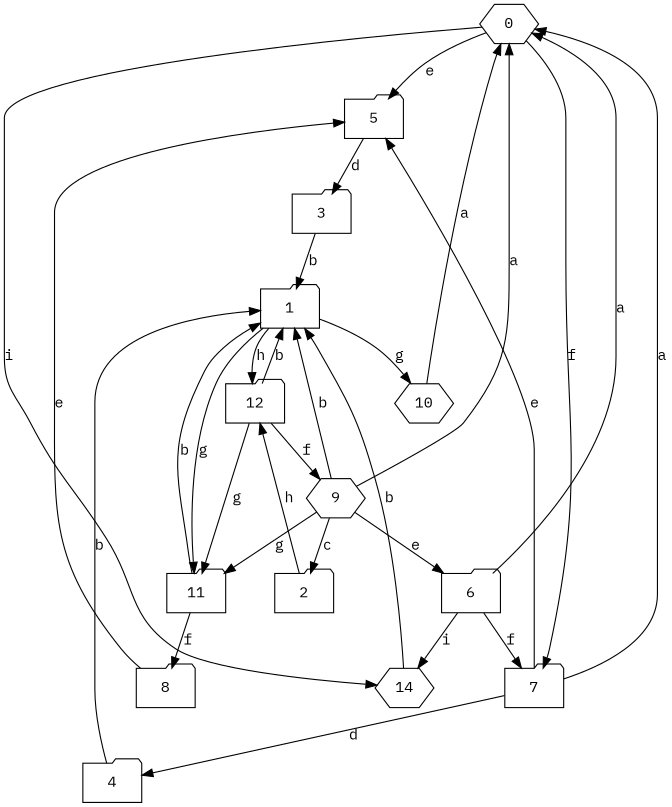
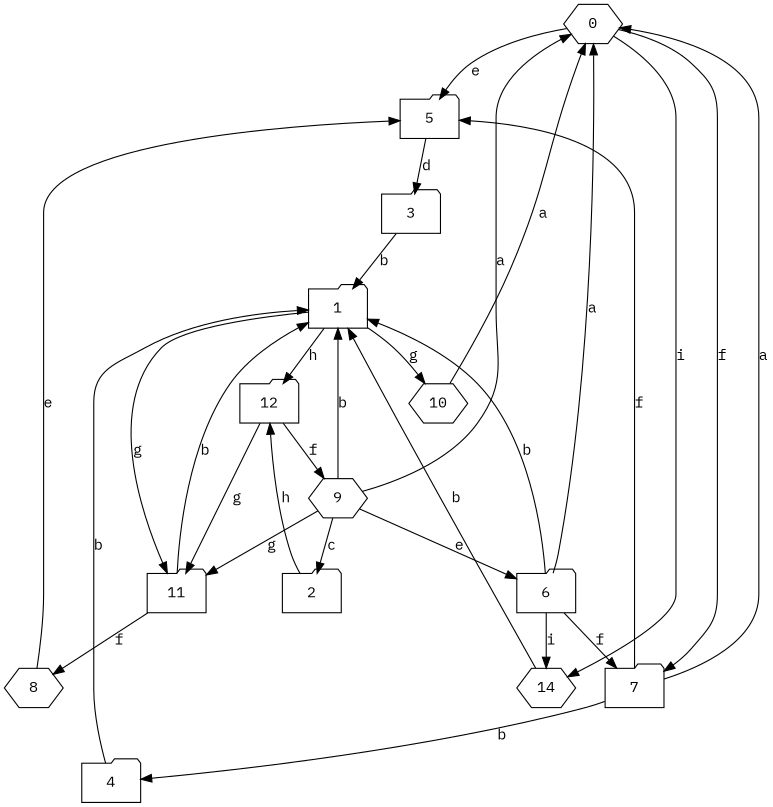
(271, 361) -> (503, 419)
(535, 403) -> (639, 403)
(166, 688) -> (34, 688)
(354, 735) -> (502, 735)
